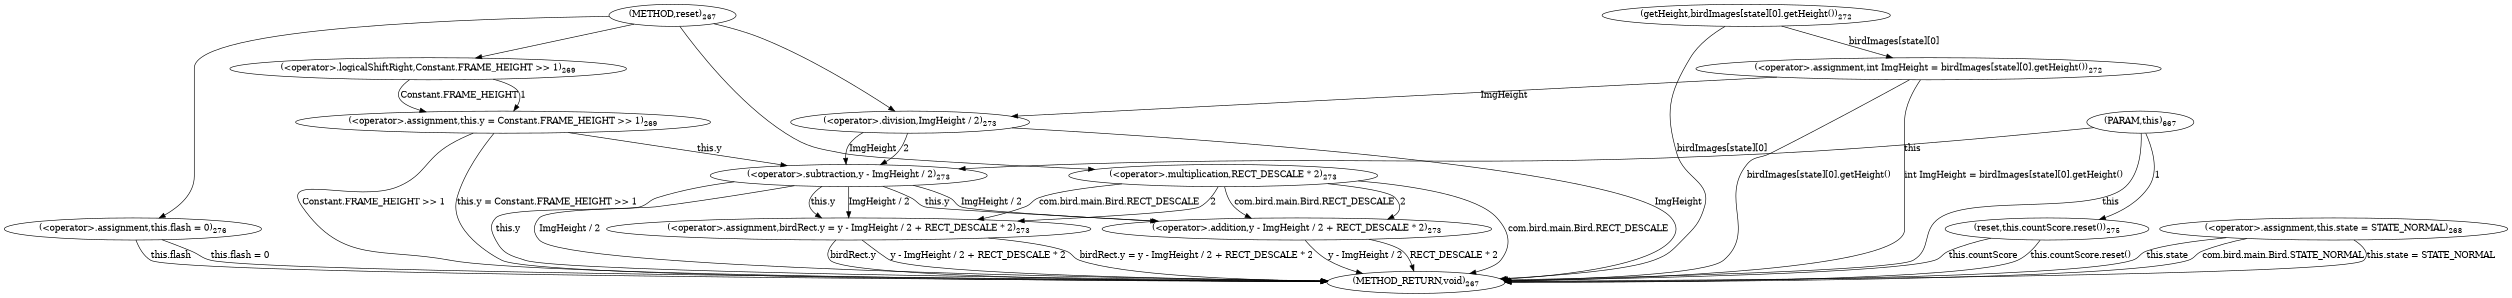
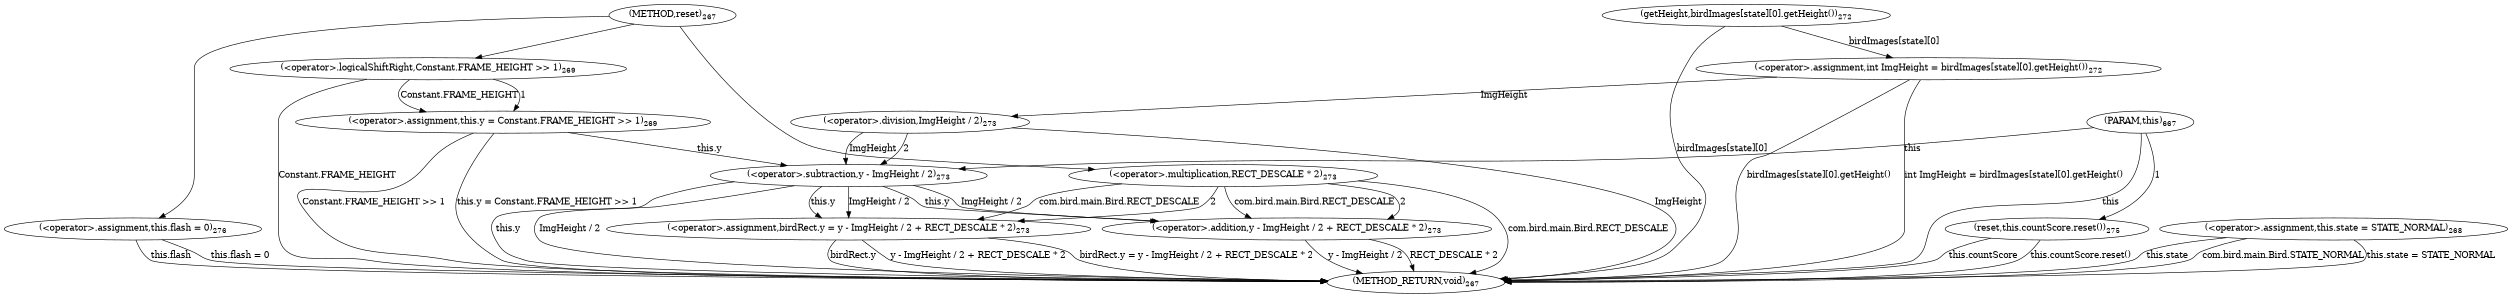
(805, 58) -> none
none -> (432, 266)
